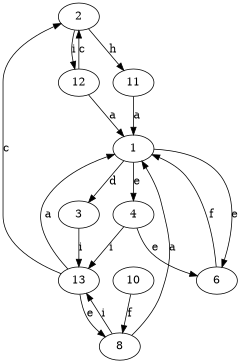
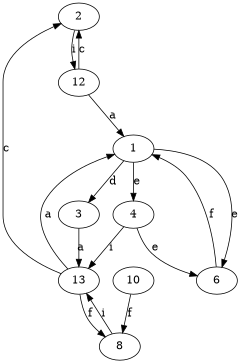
(133, 83) -> none
(81, 248) -> (81, 248)
(169, 255) -> none
(90, 314) -> (90, 314)
